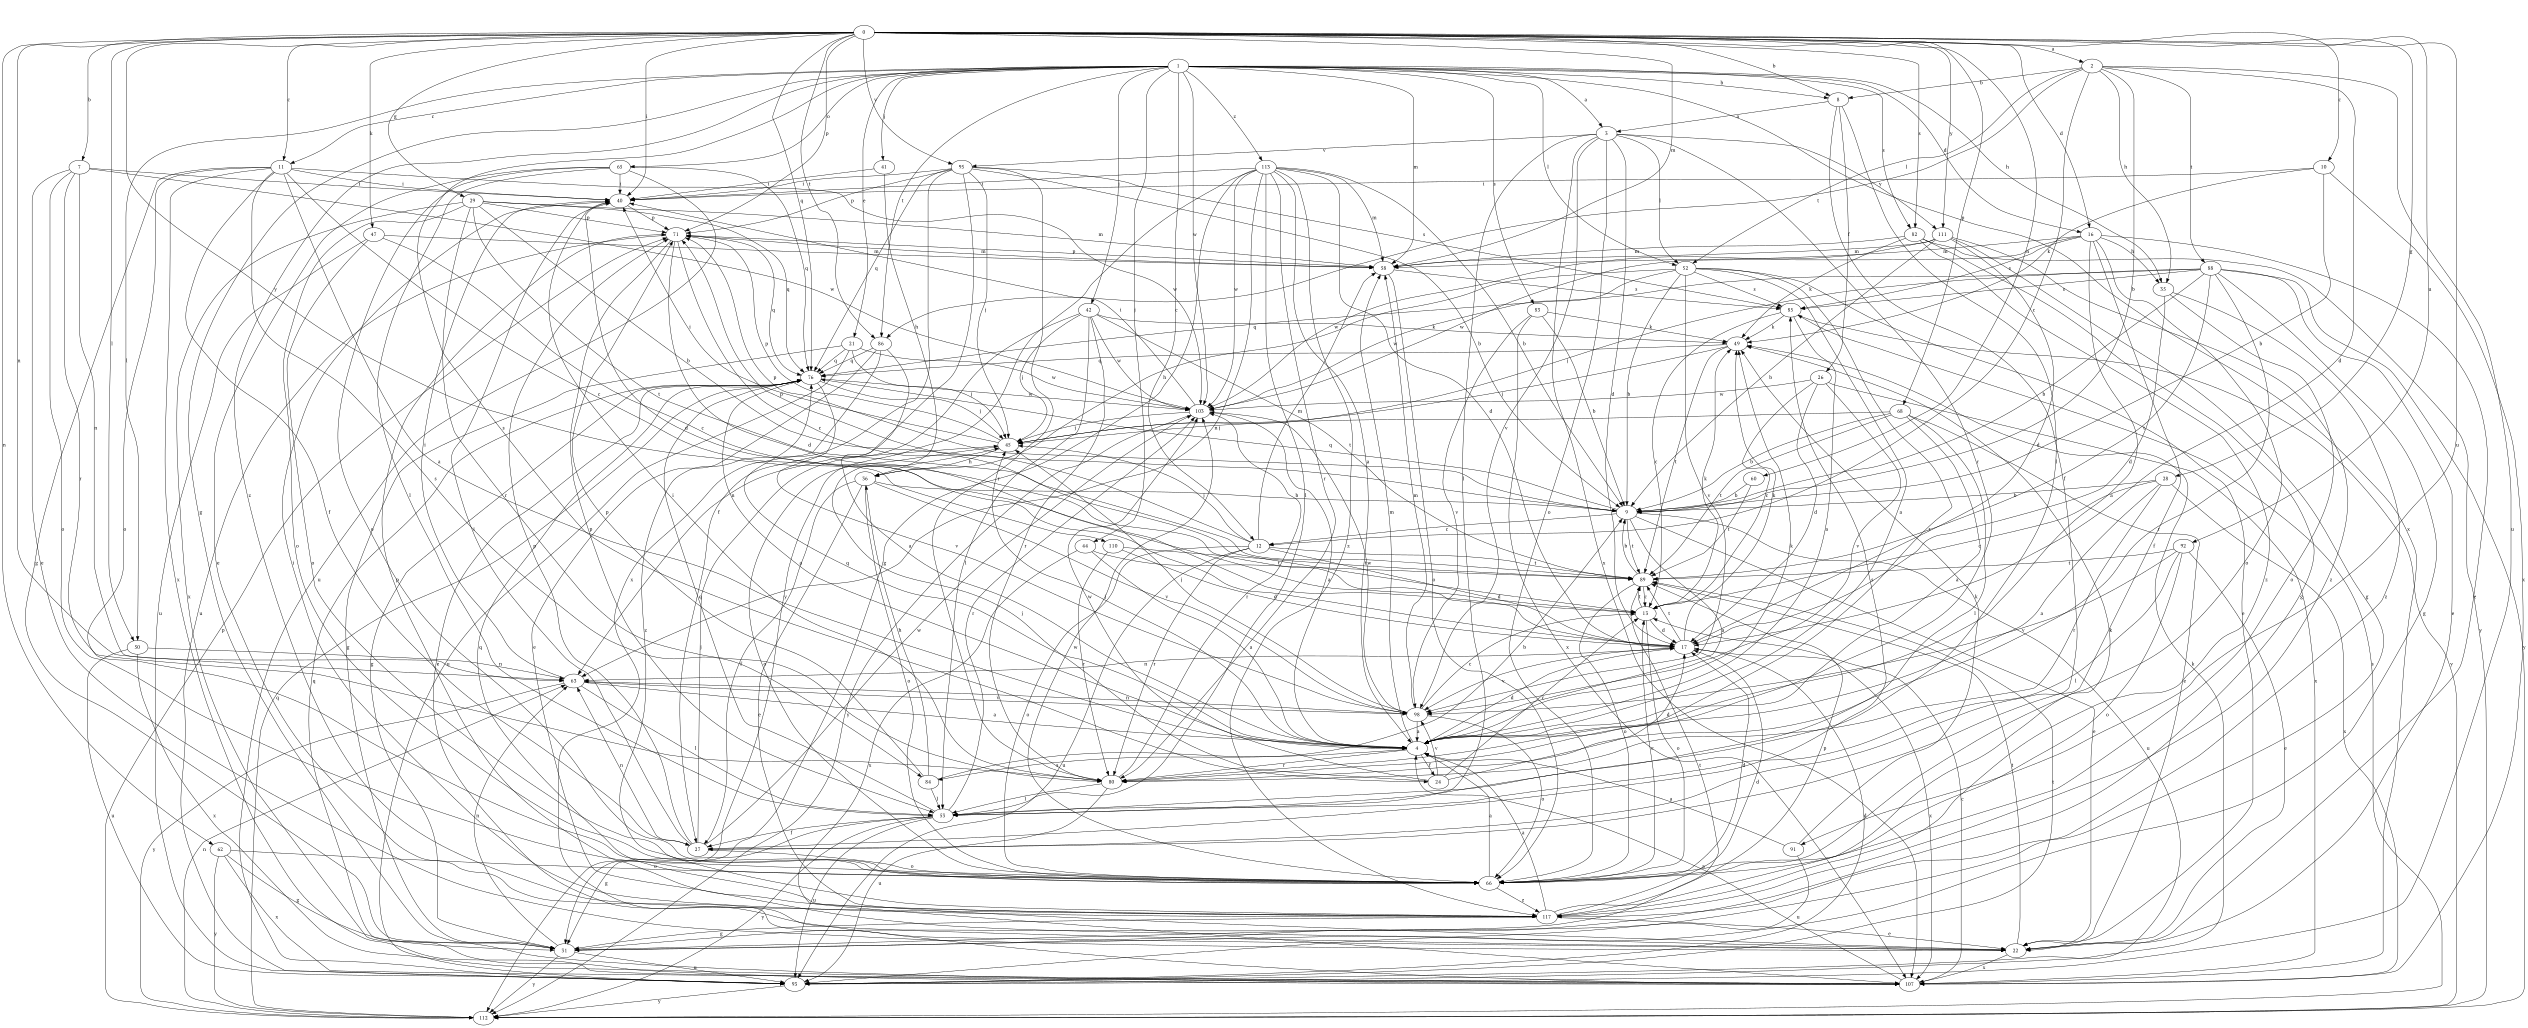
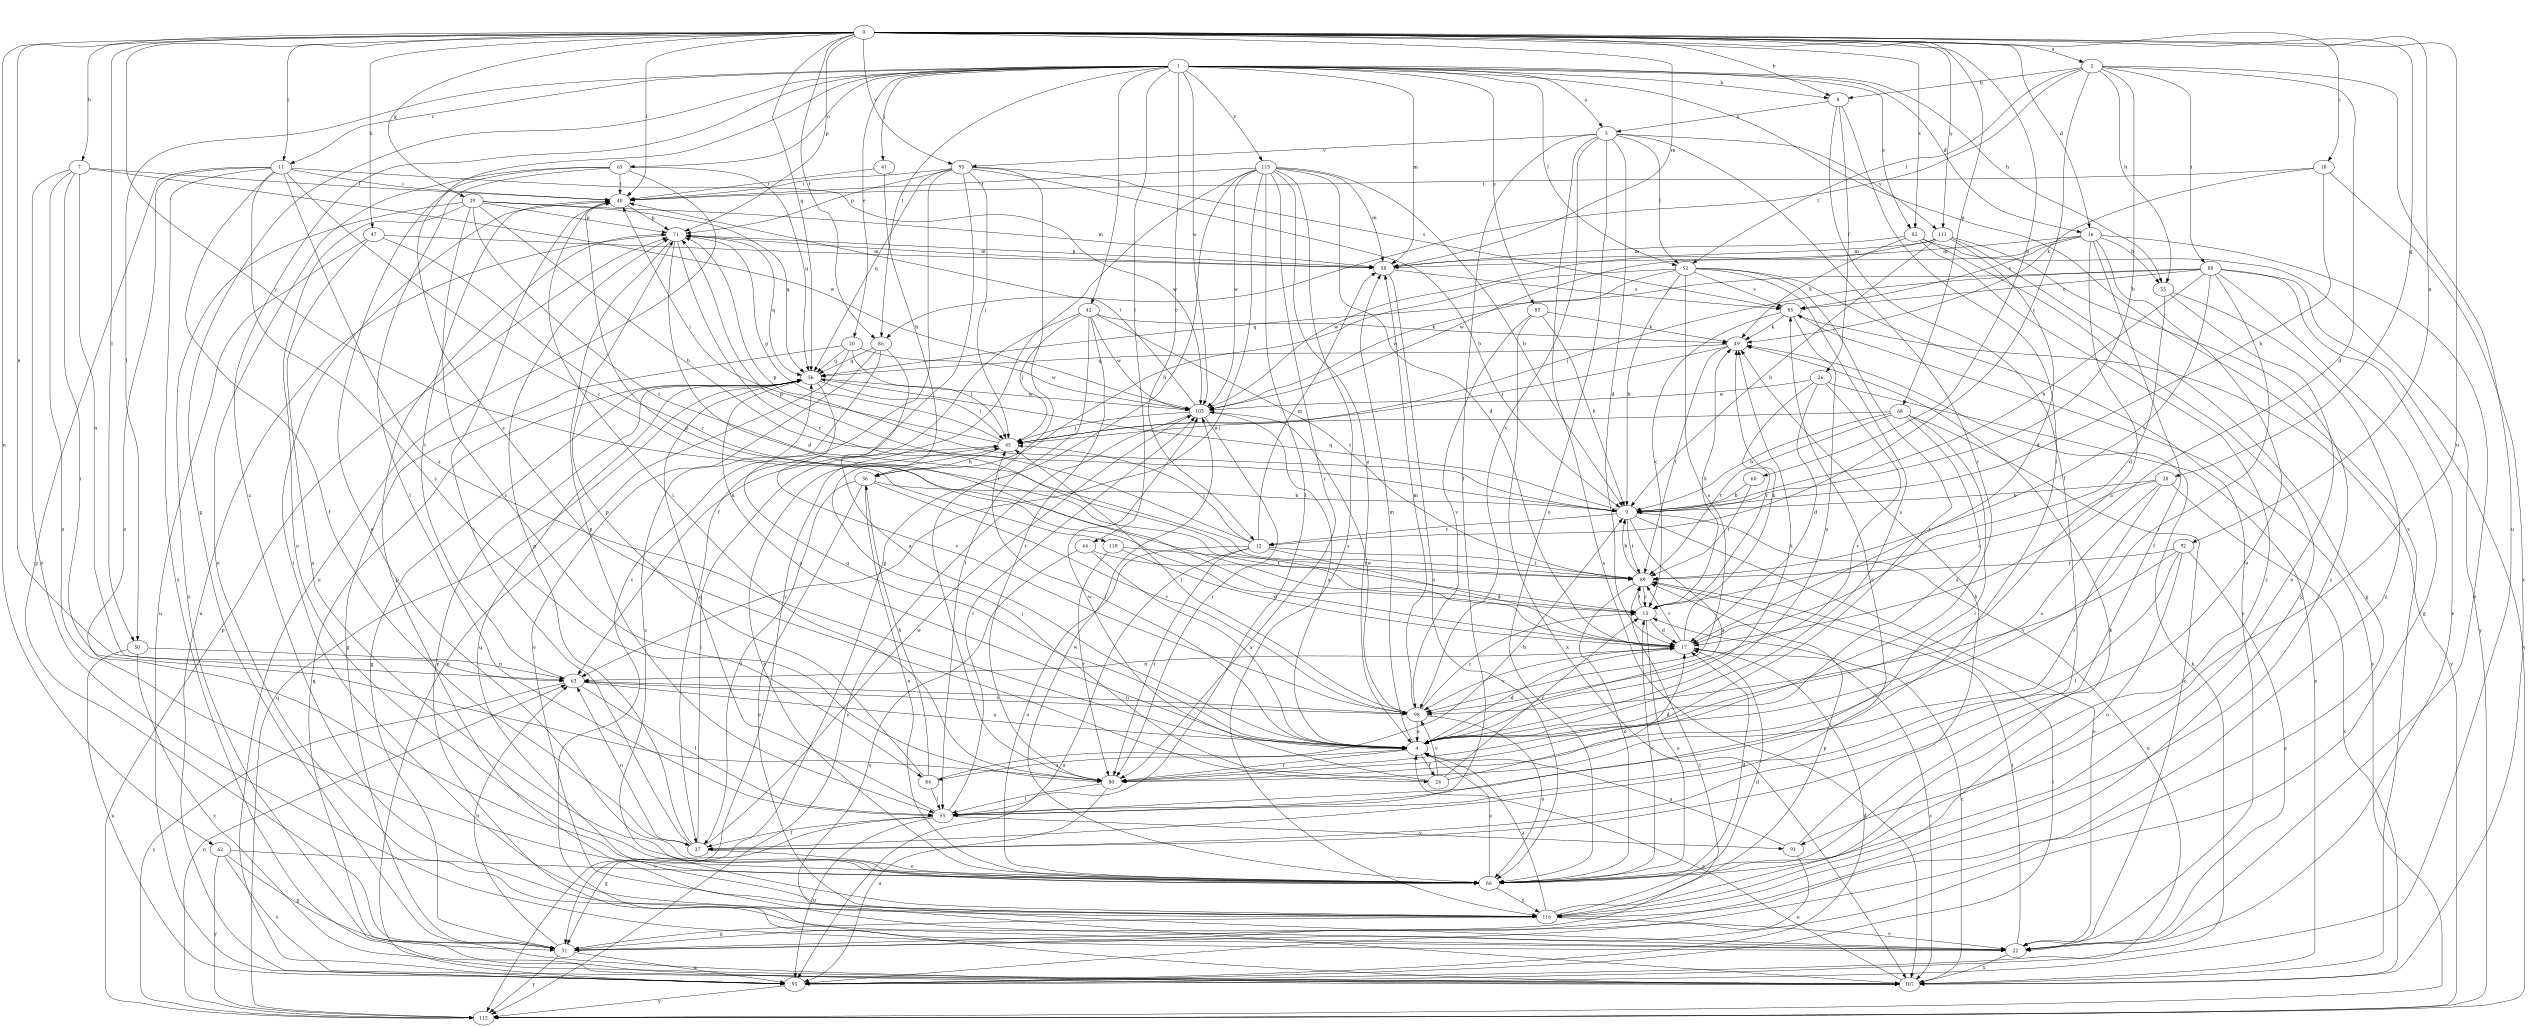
(852, 344) -> (852, 344)
(811, 378) -> (811, 378)
(1253, 588) -> (1231, 577)
(1547, 917) -> (1547, 917)
(716, 942) -> (1345, 832)
